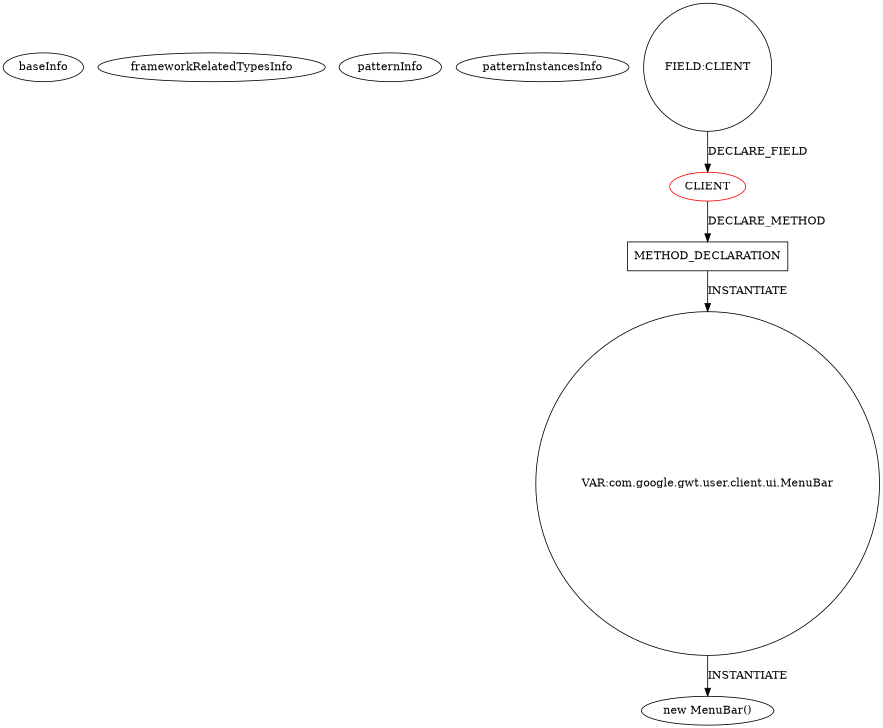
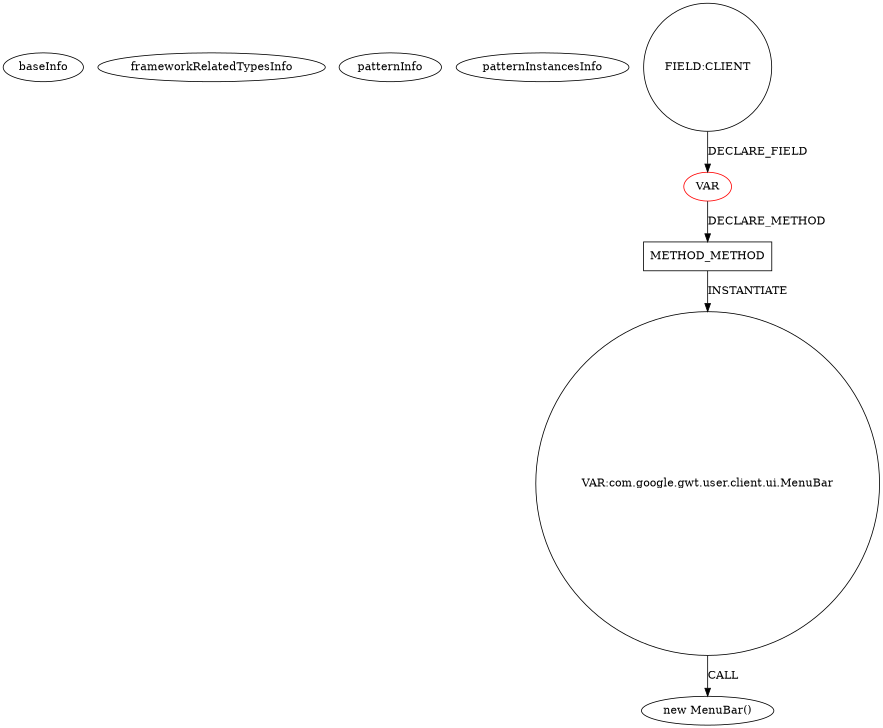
(708, 187) -> (708, 187)
(708, 256) -> (708, 256)
(748, 676) -> (723, 676)
